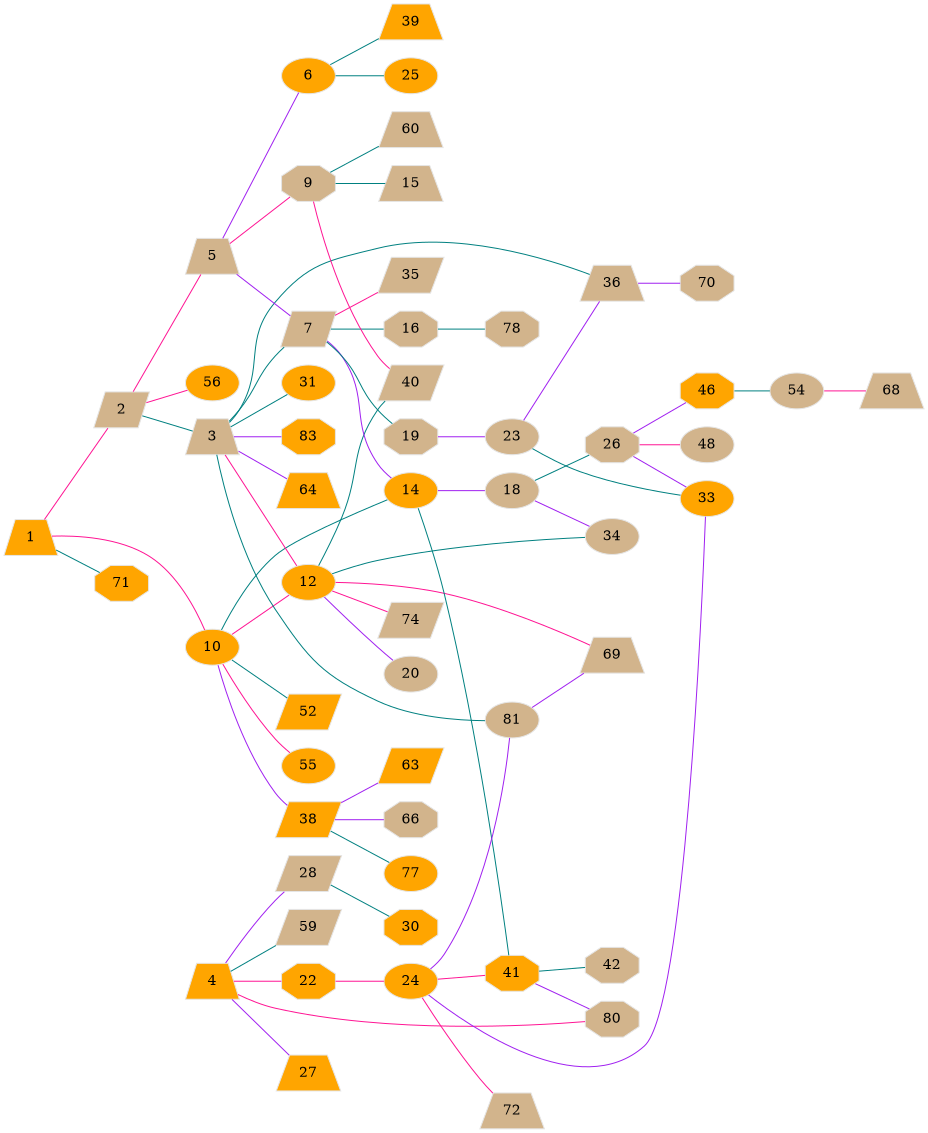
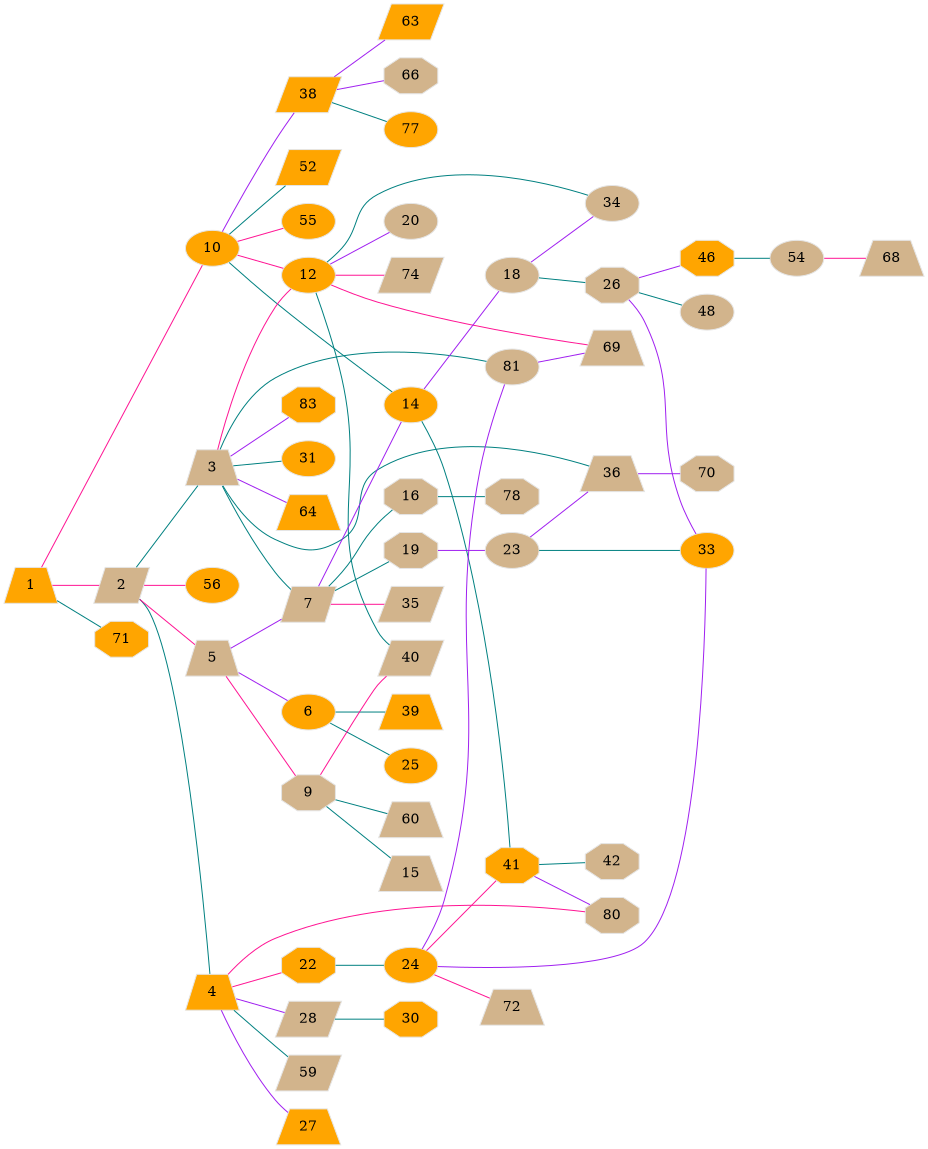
(660, 445) -> (661, 299)
none -> (189, 783)
(360, 981) -> (360, 965)
